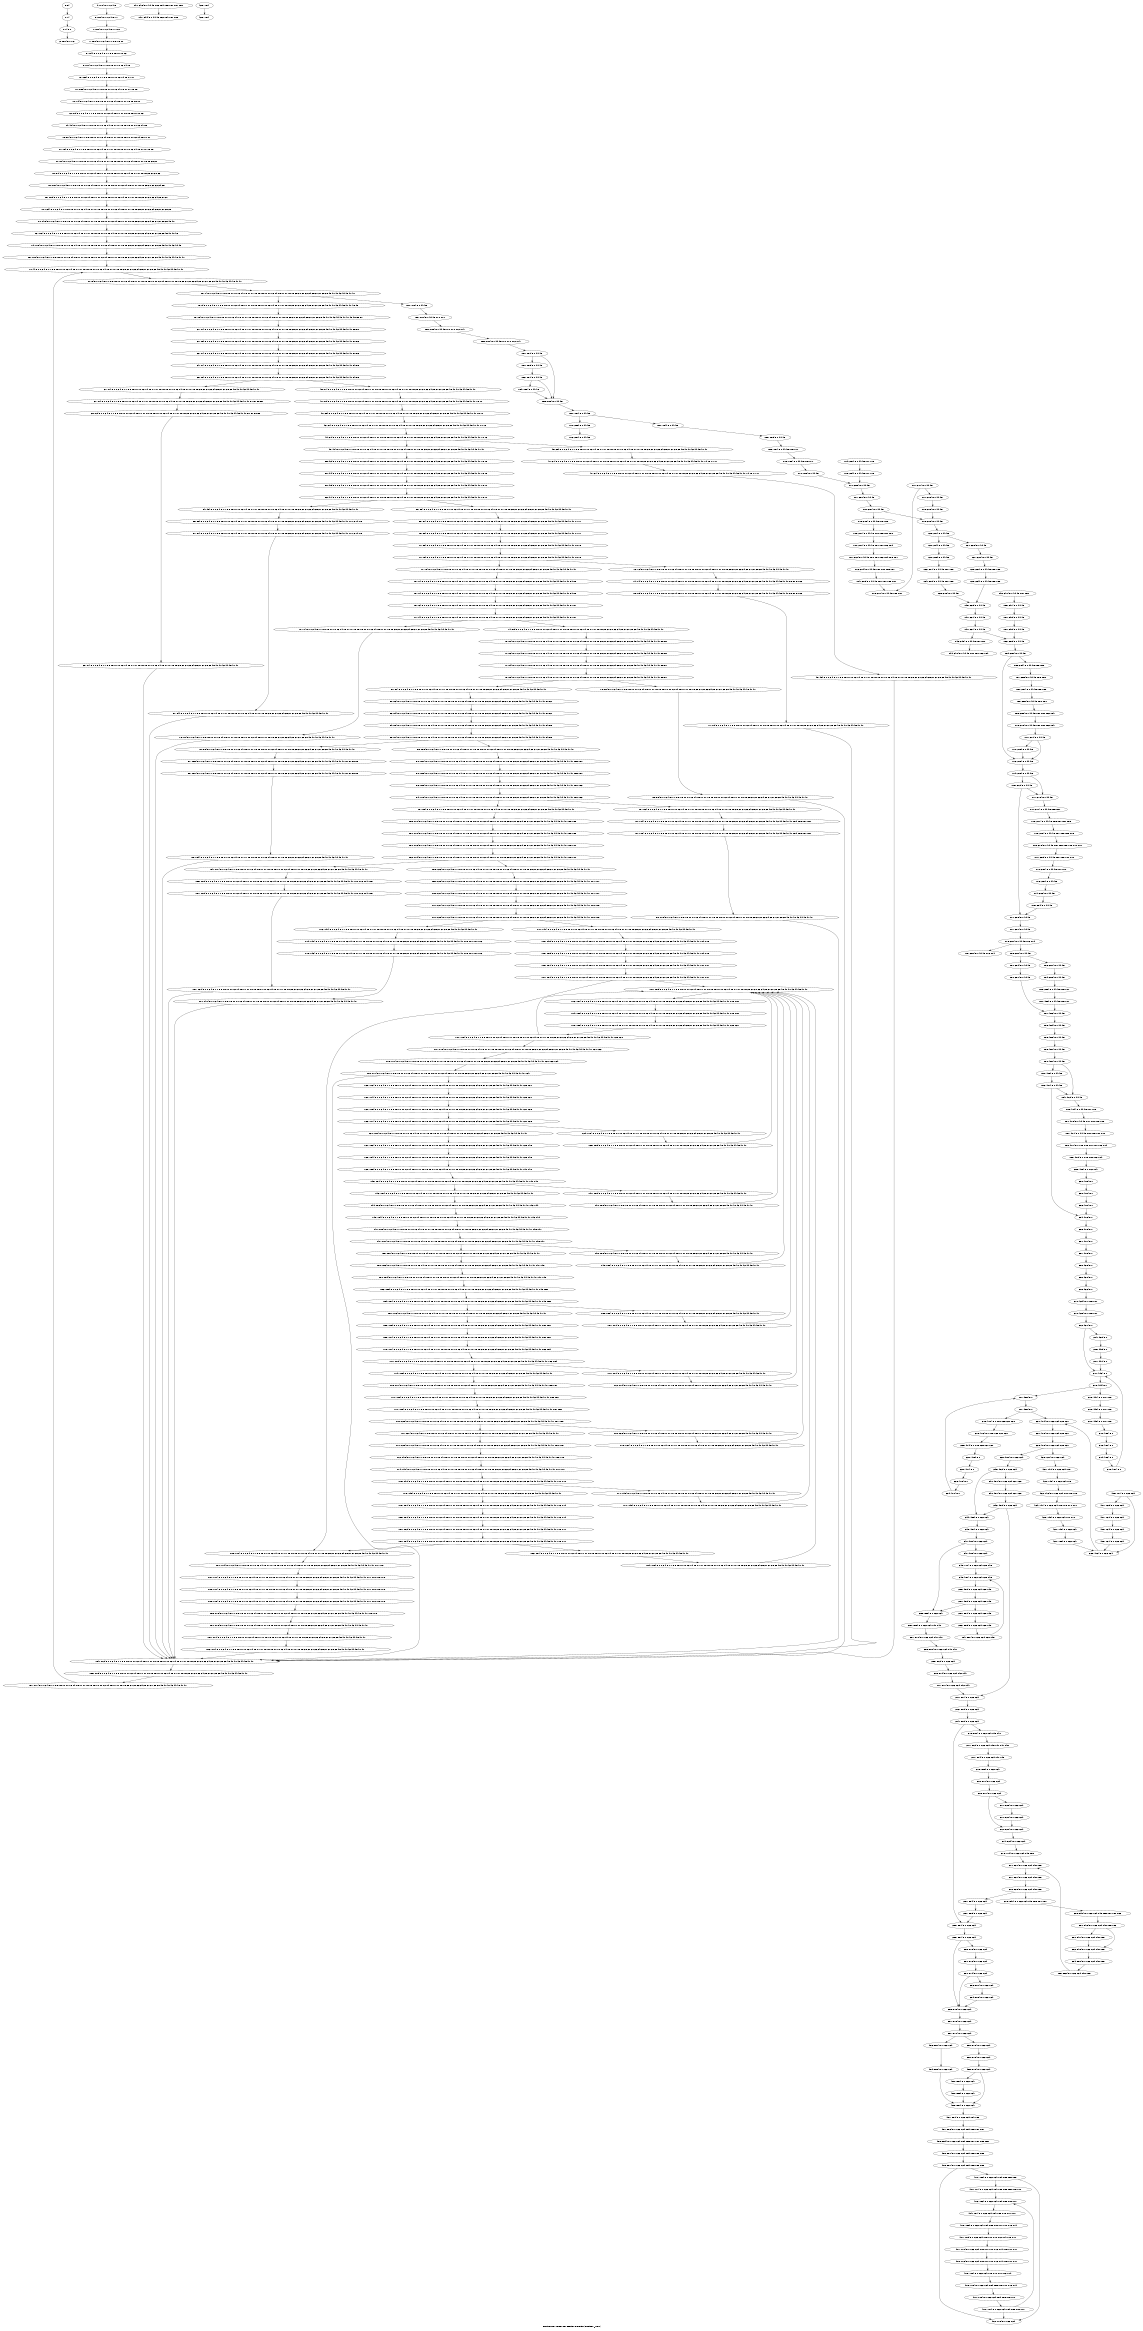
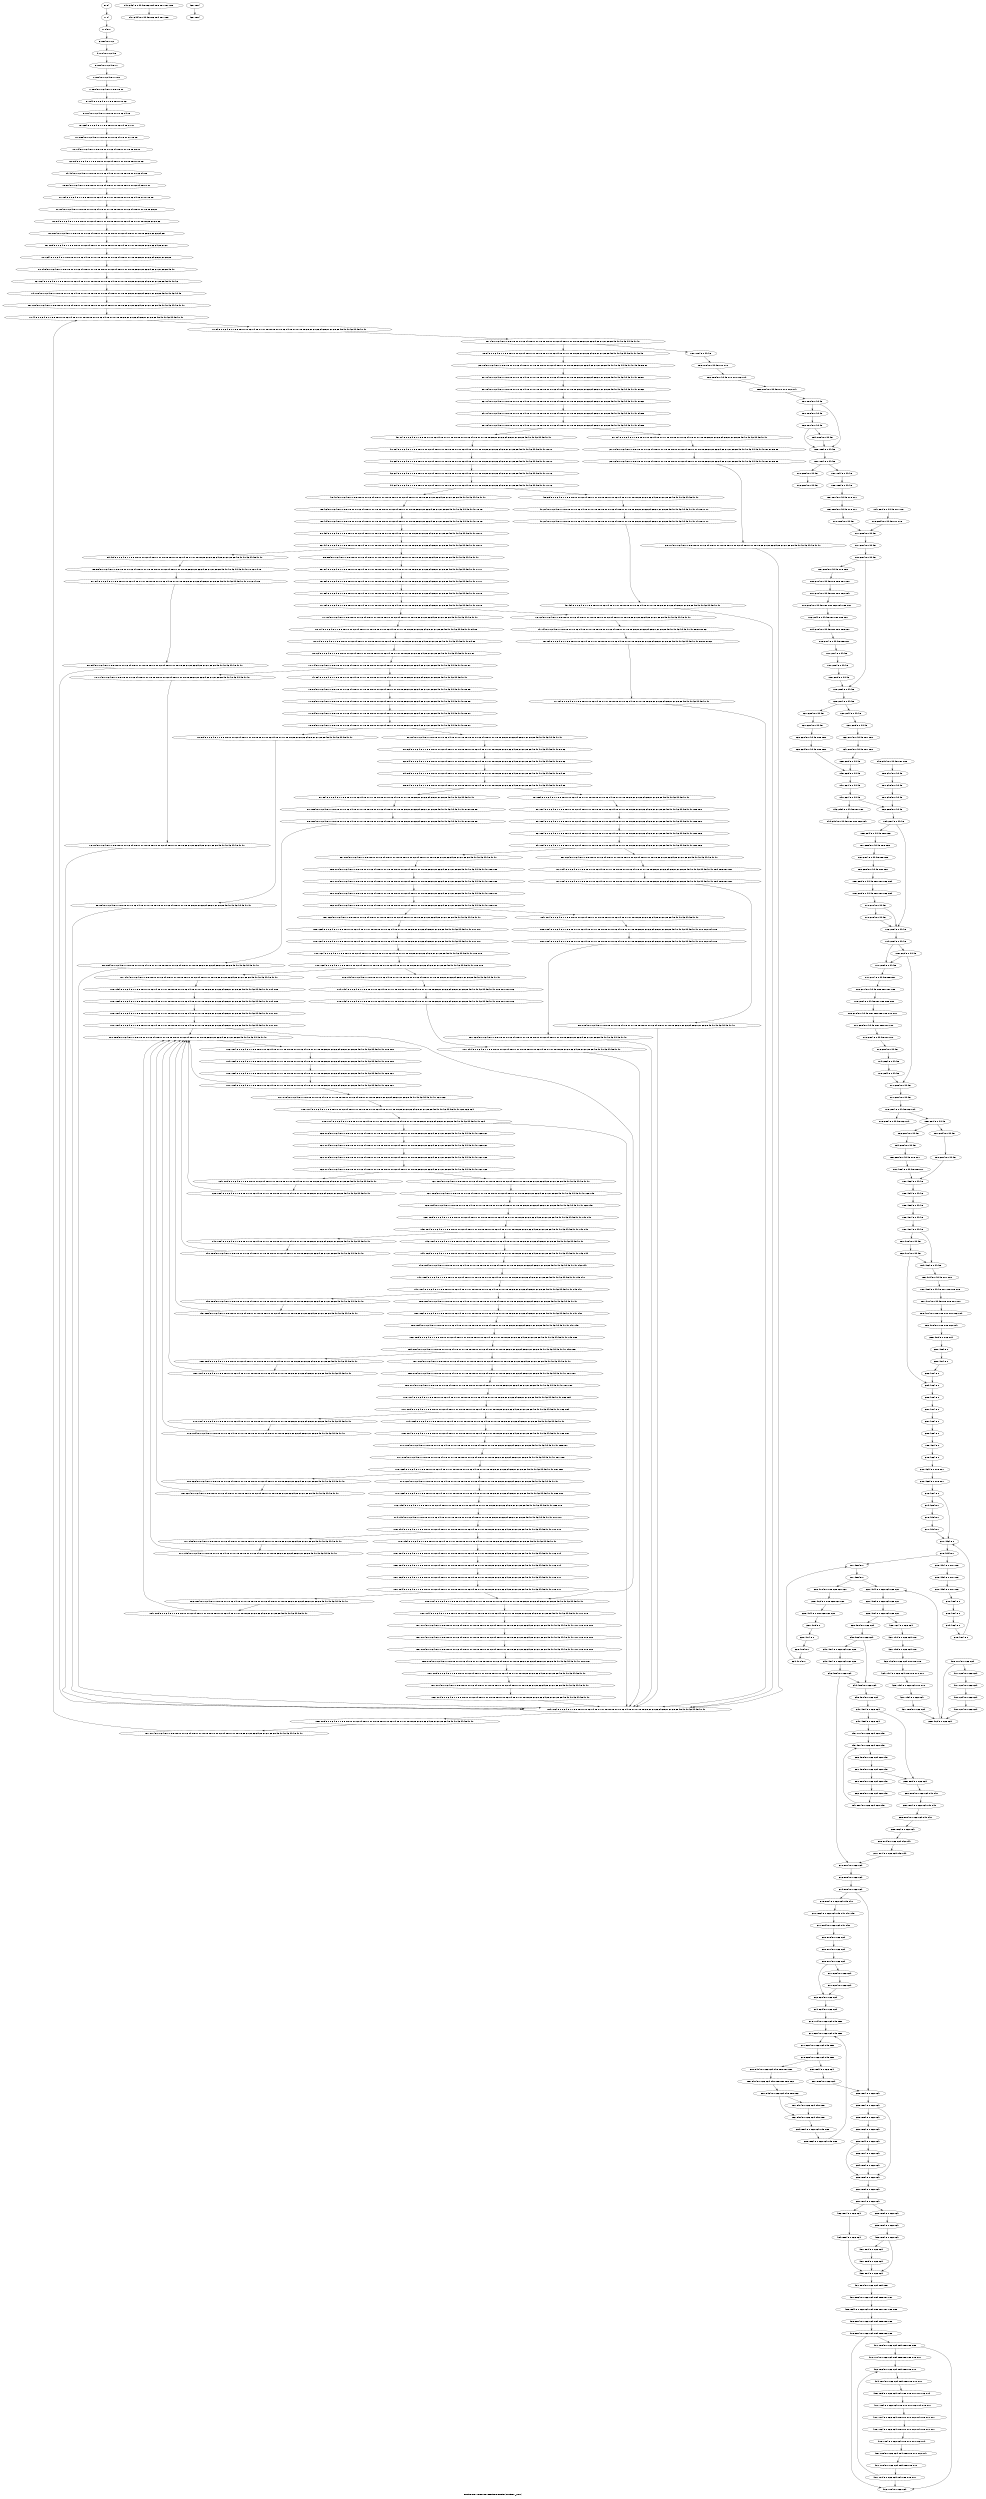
none -> (107, 47)
(912, 542) -> (836, 647)
(1086, 1278) -> (932, 1446)
